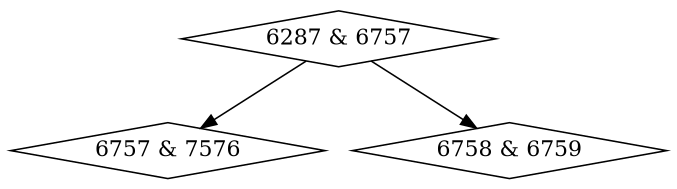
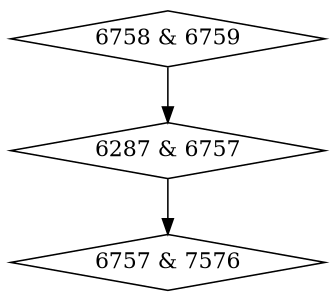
(417, 90) -> (168, 87)
